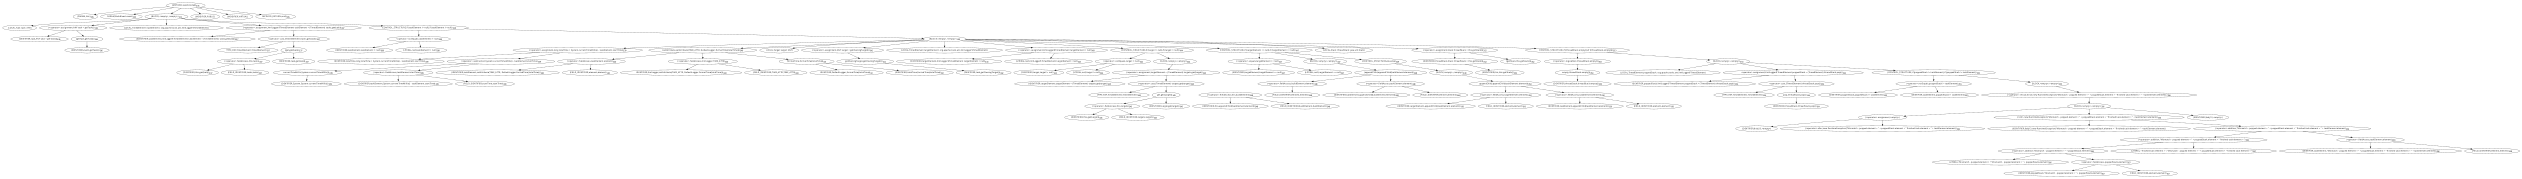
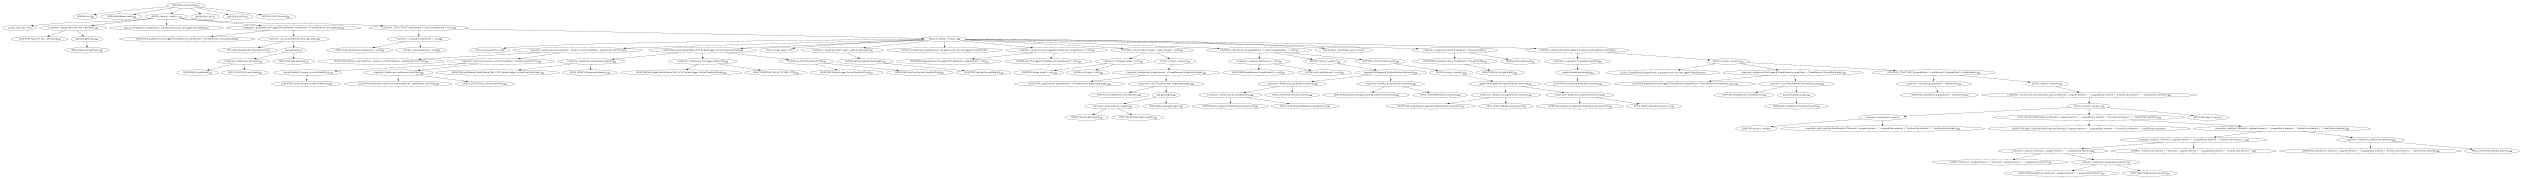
none -> (490, 50)
none -> (1262, 89)
(1858, 95) -> none
